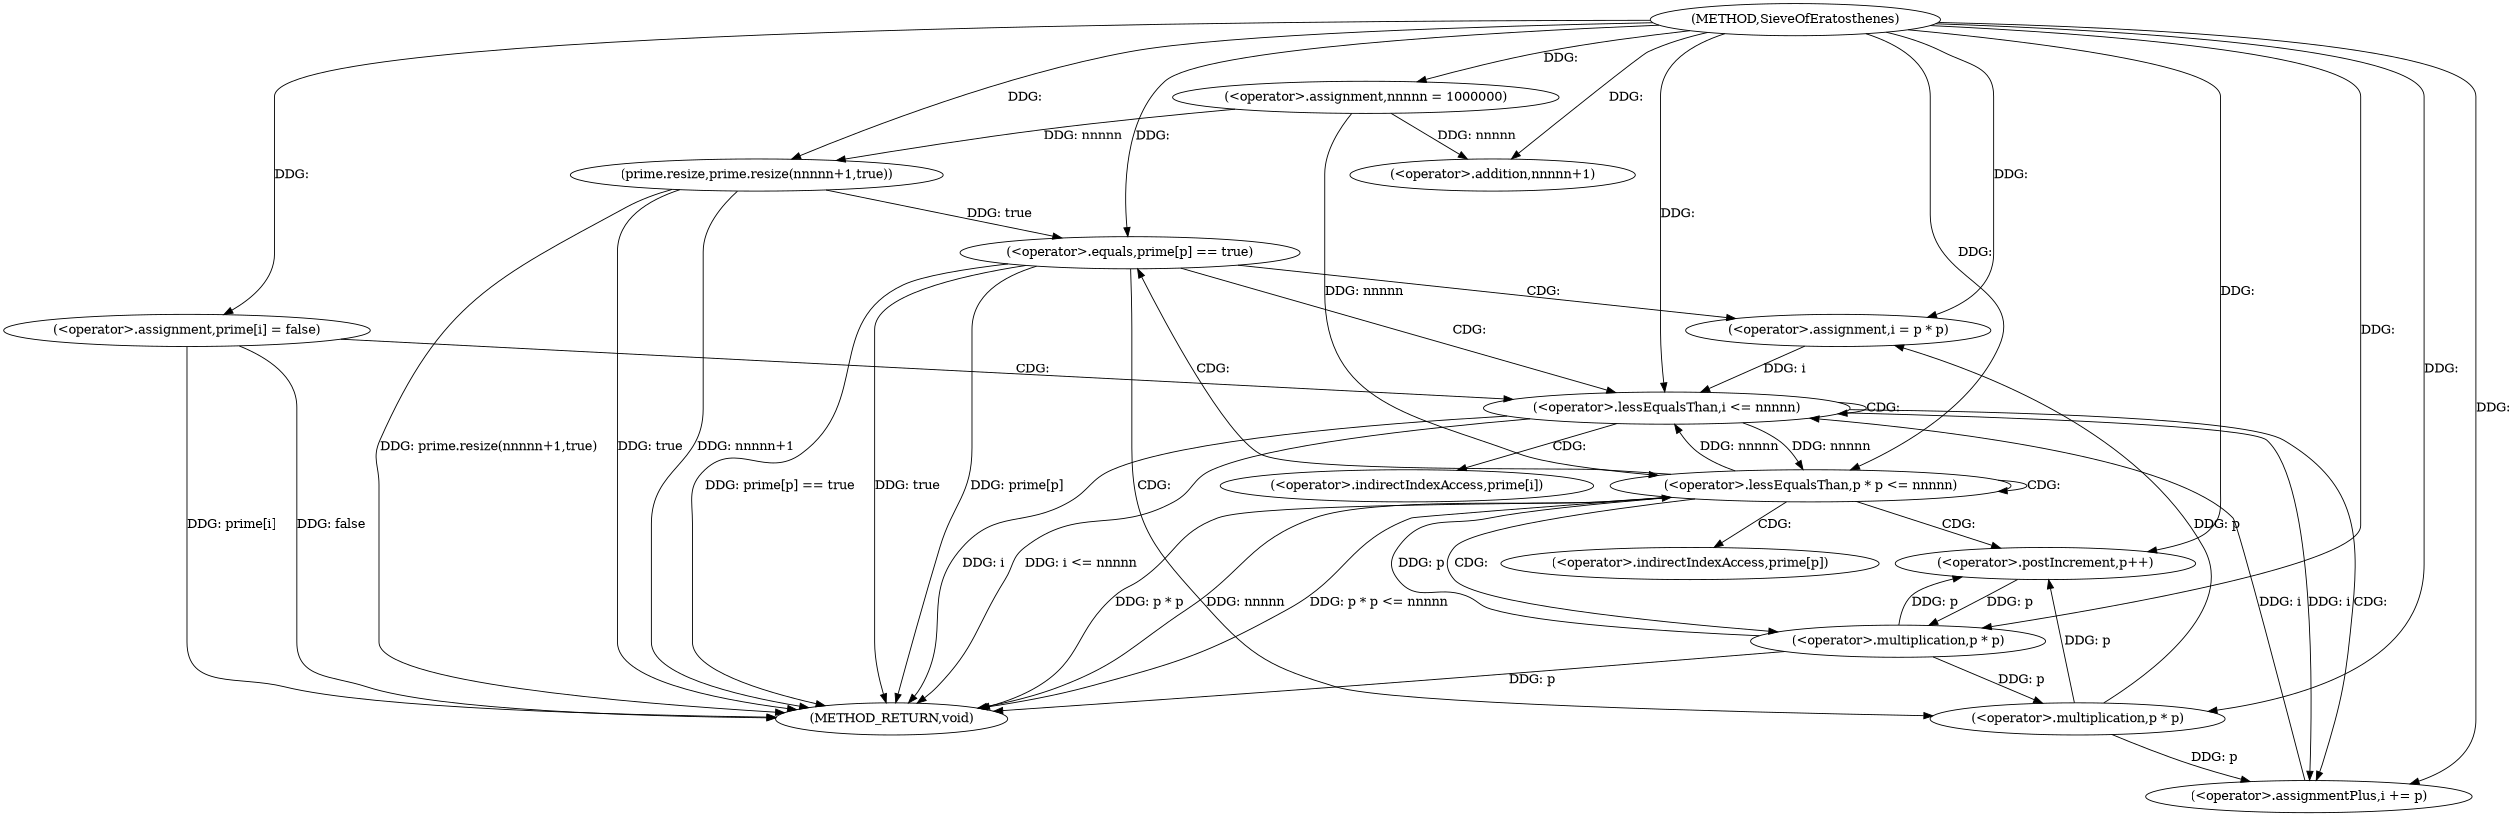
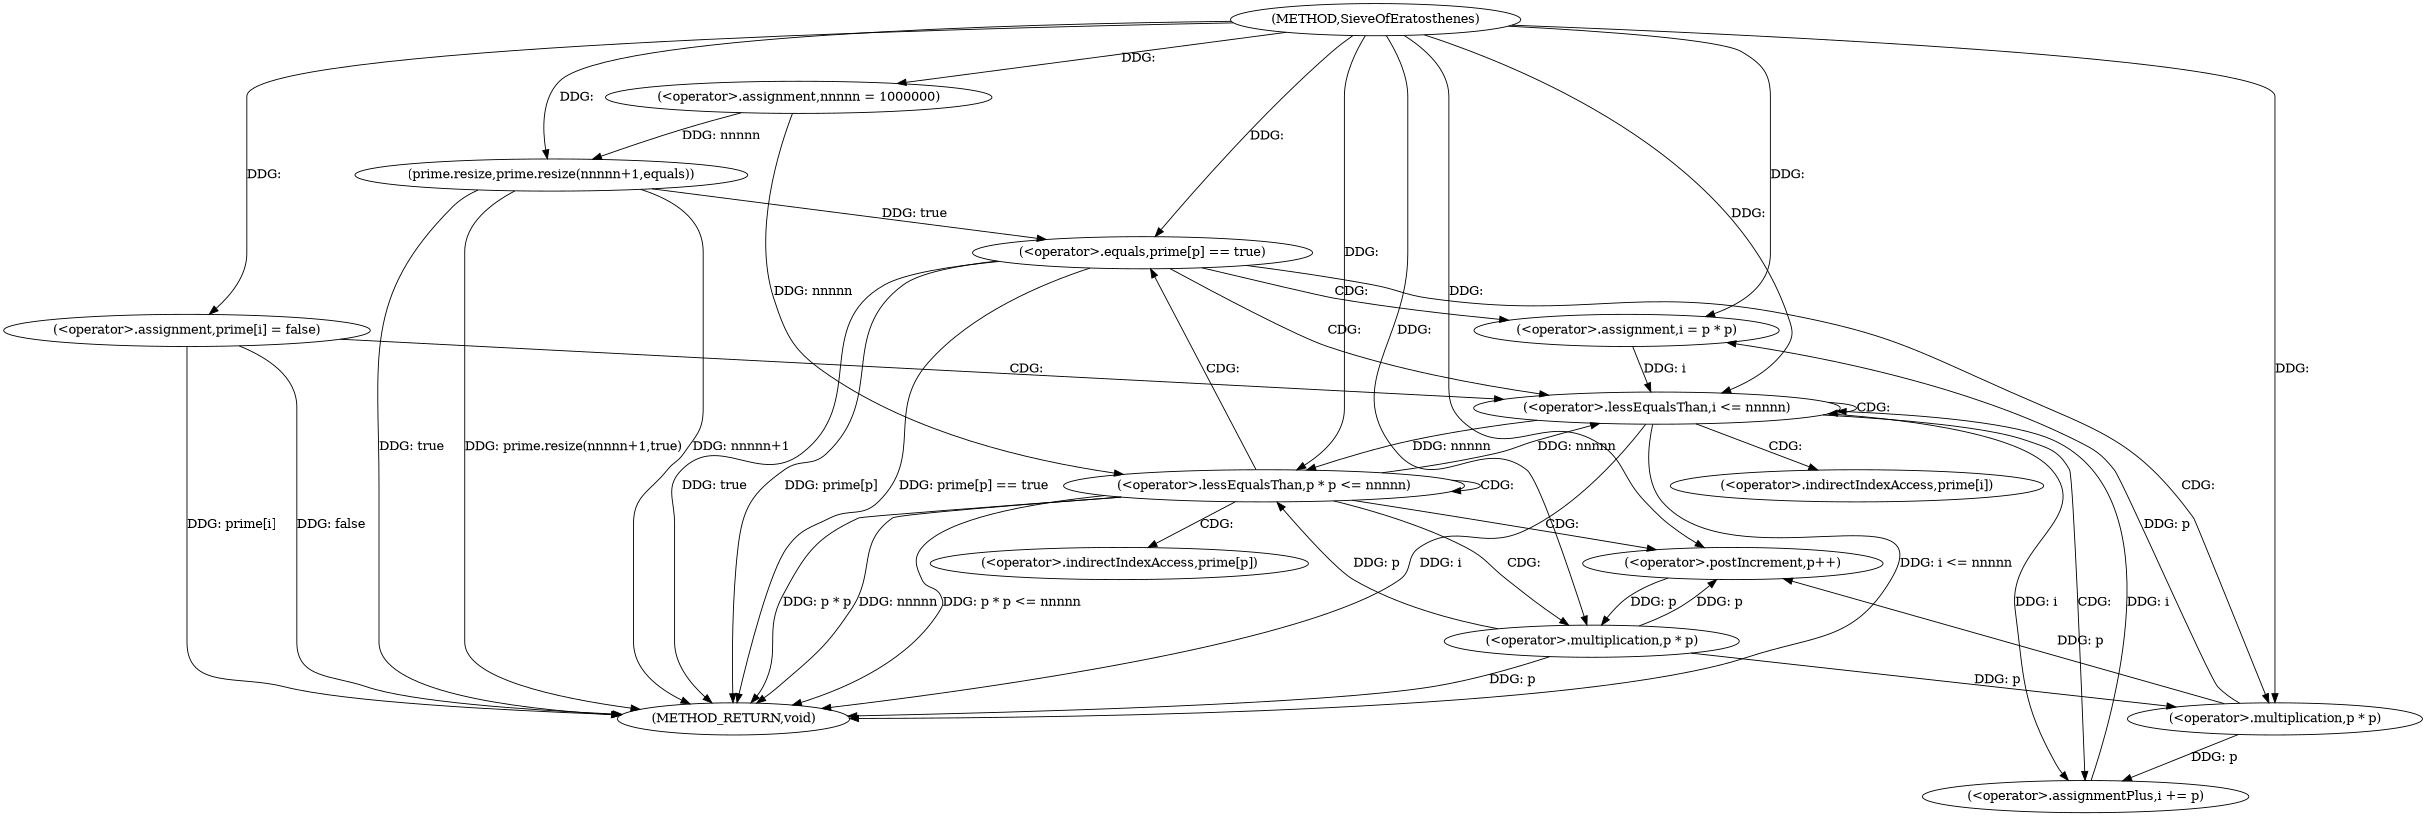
(757, 175) -> (551, 175)
(1493, 175) -> none
(2476, 178) -> none
